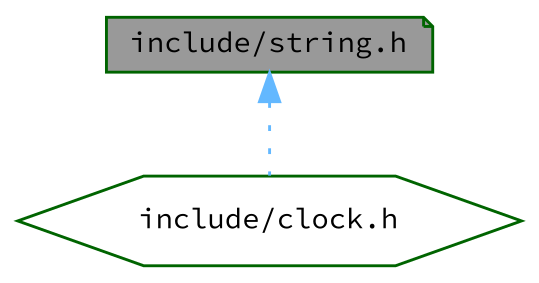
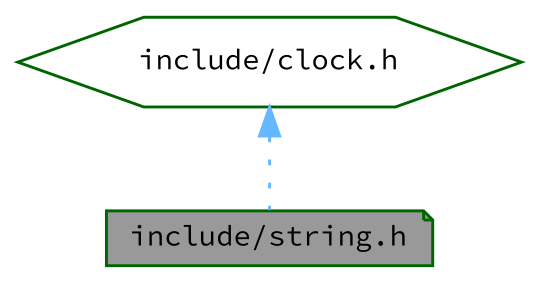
(270, 139) -> (270, 173)
